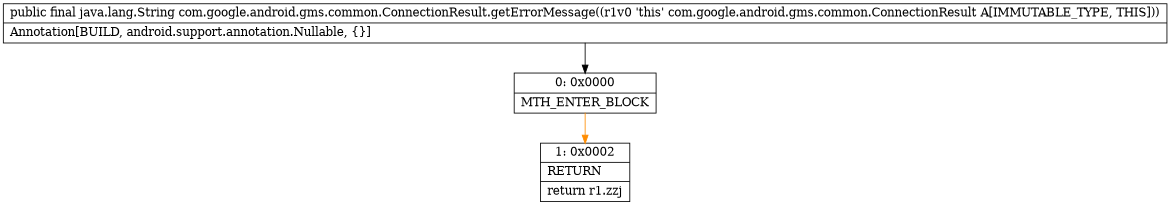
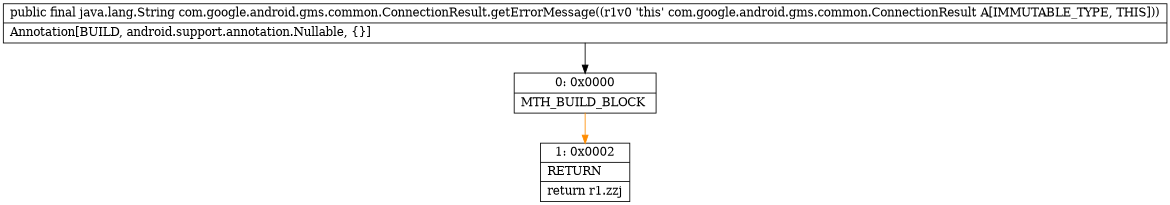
(585, 103) -> (583, 103)
